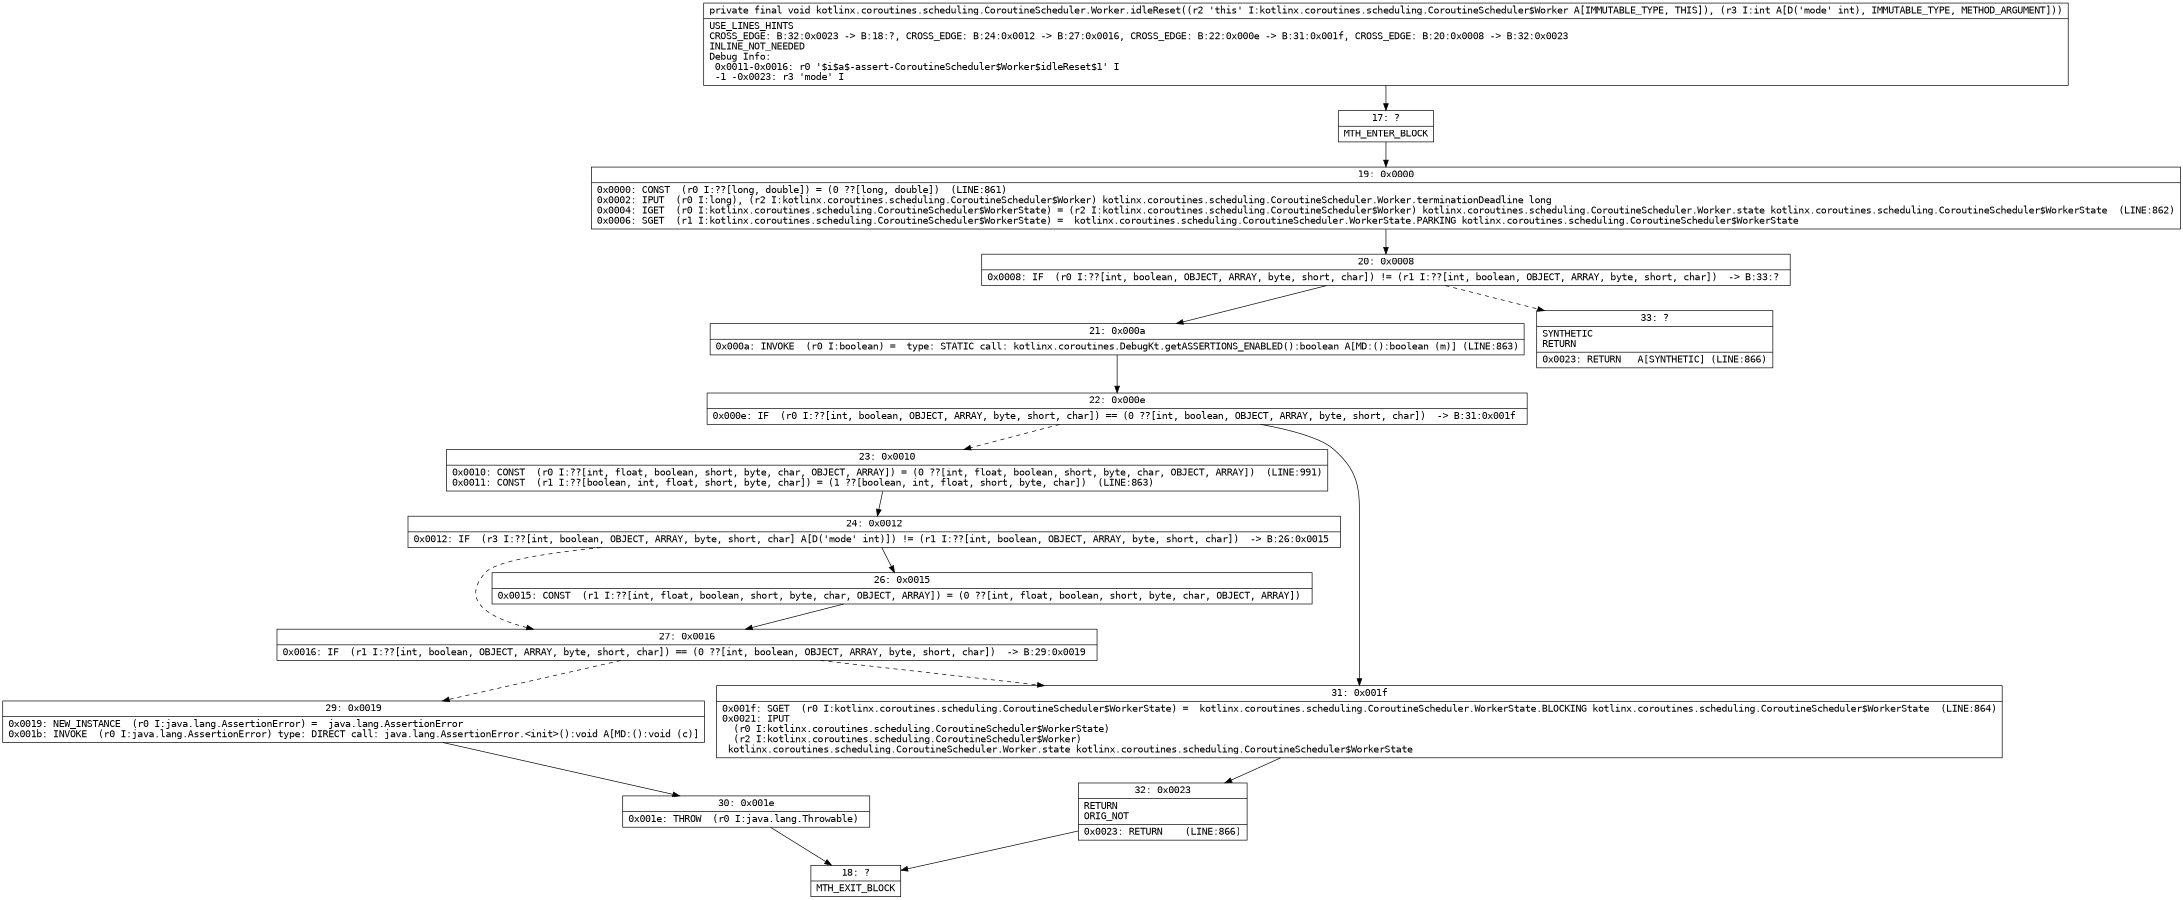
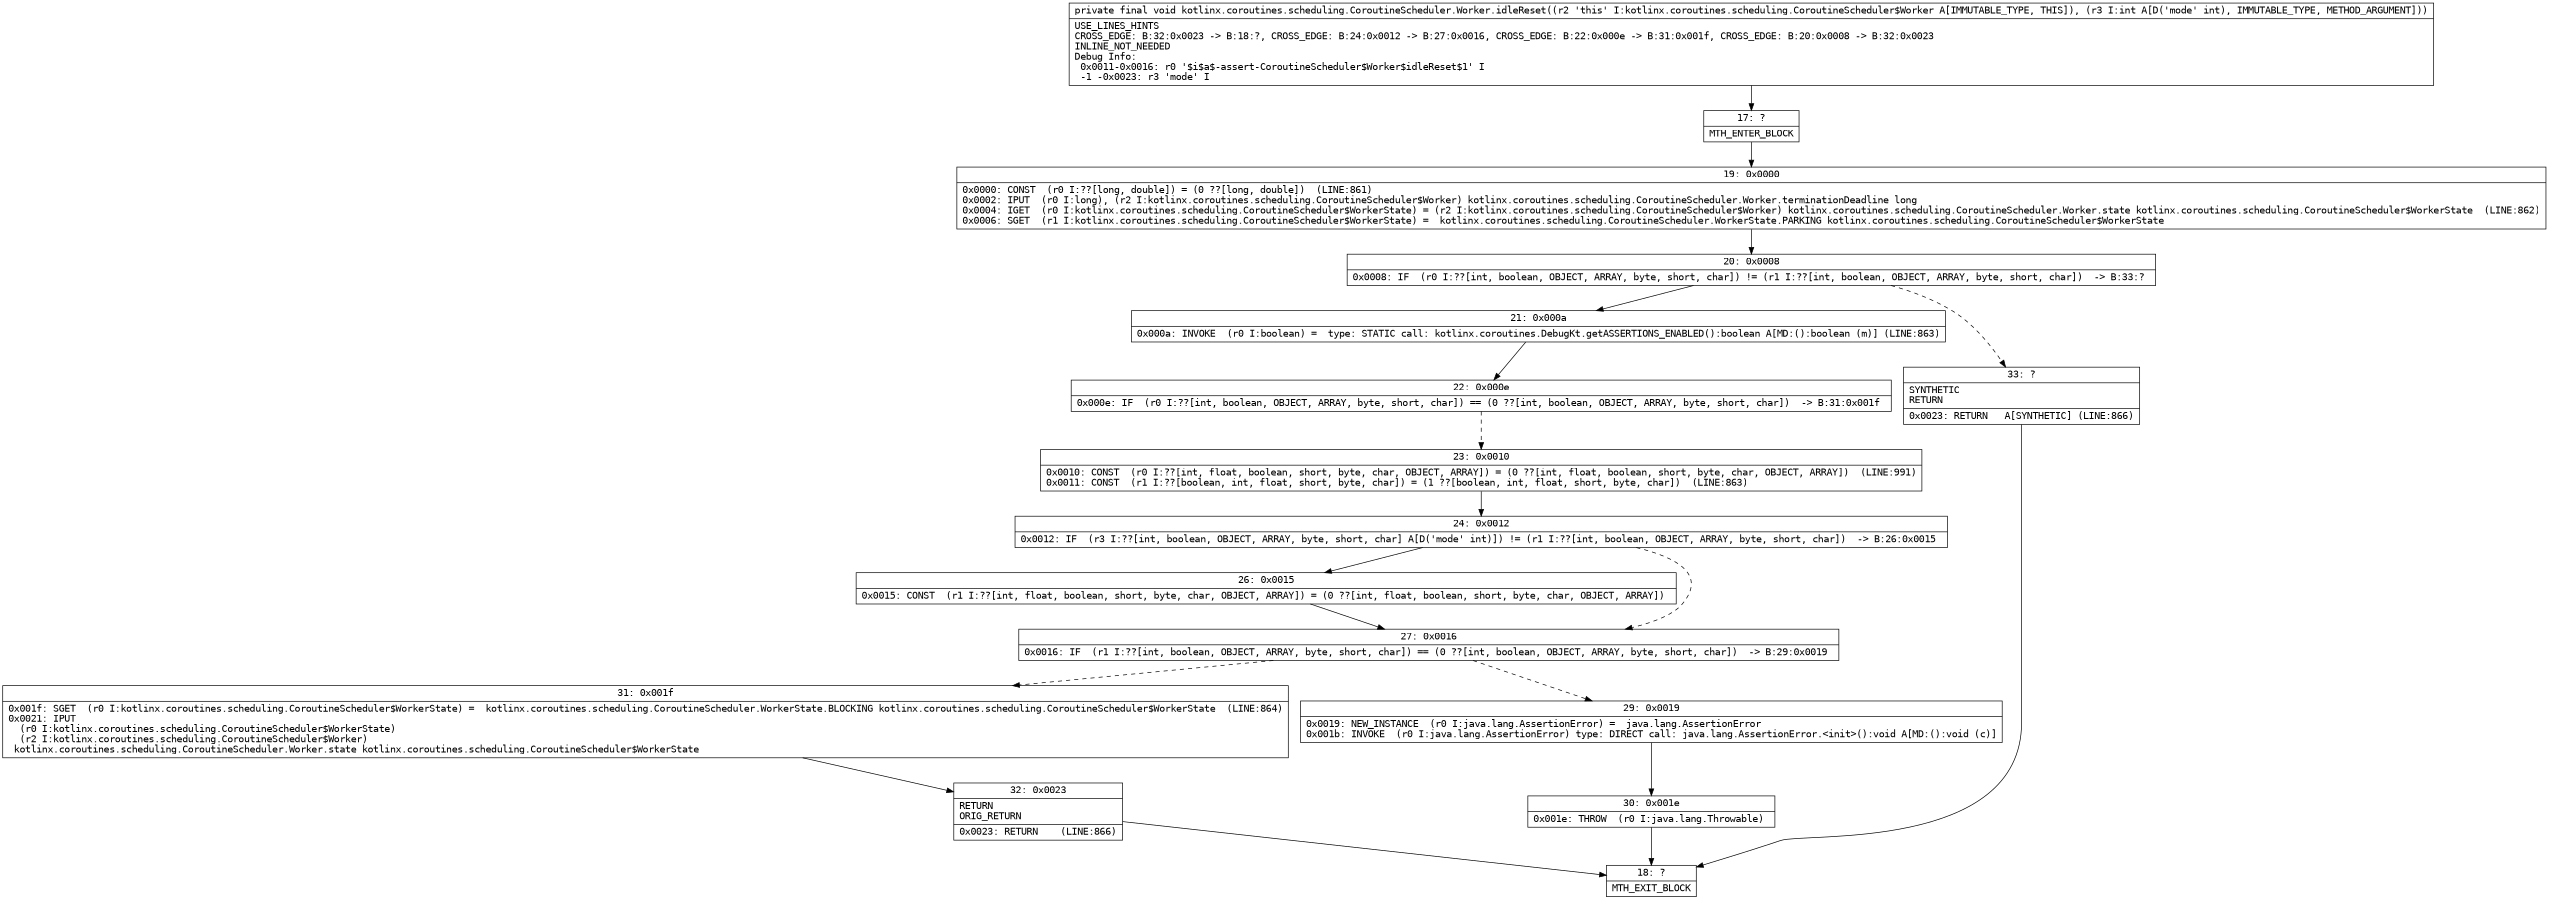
(1359, 521) -> none
none -> (2013, 762)
(1107, 816) -> (990, 816)
